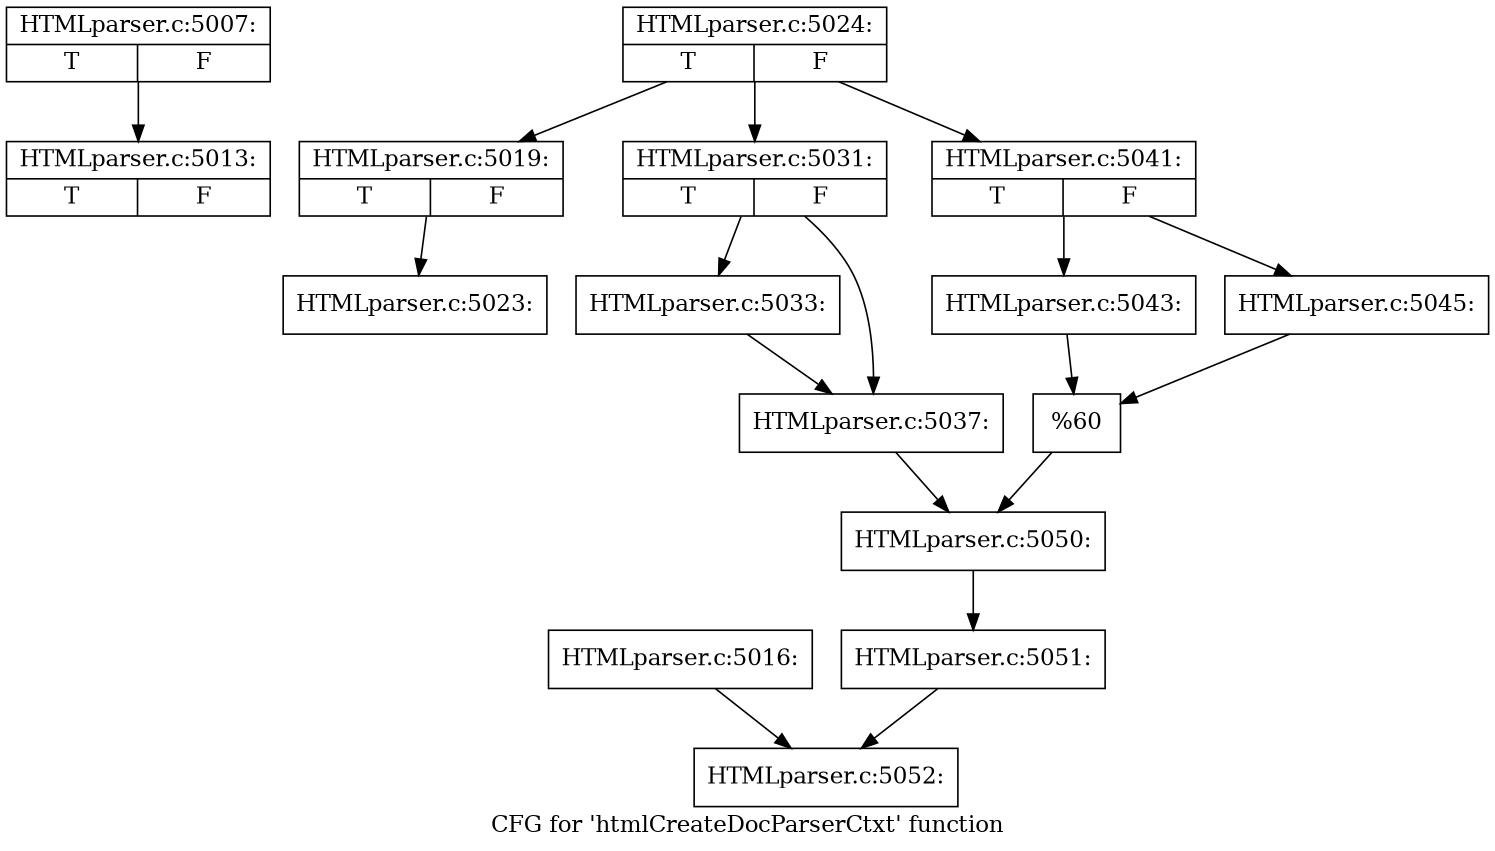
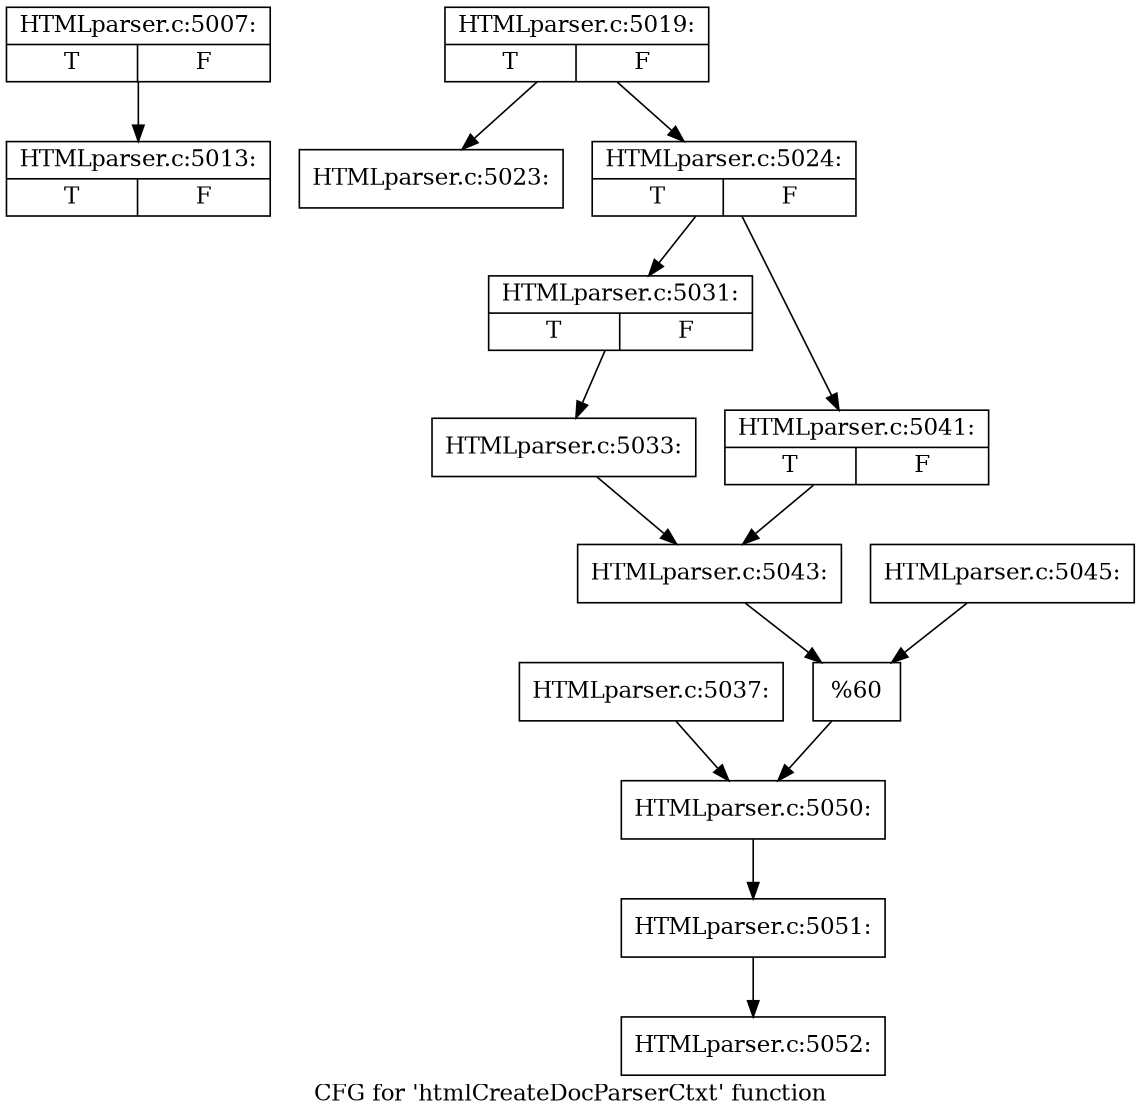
(601, 109) -> (644, 106)
(1213, 243) -> none
(859, 288) -> none
(783, 359) -> (630, 505)
(680, 659) -> none
